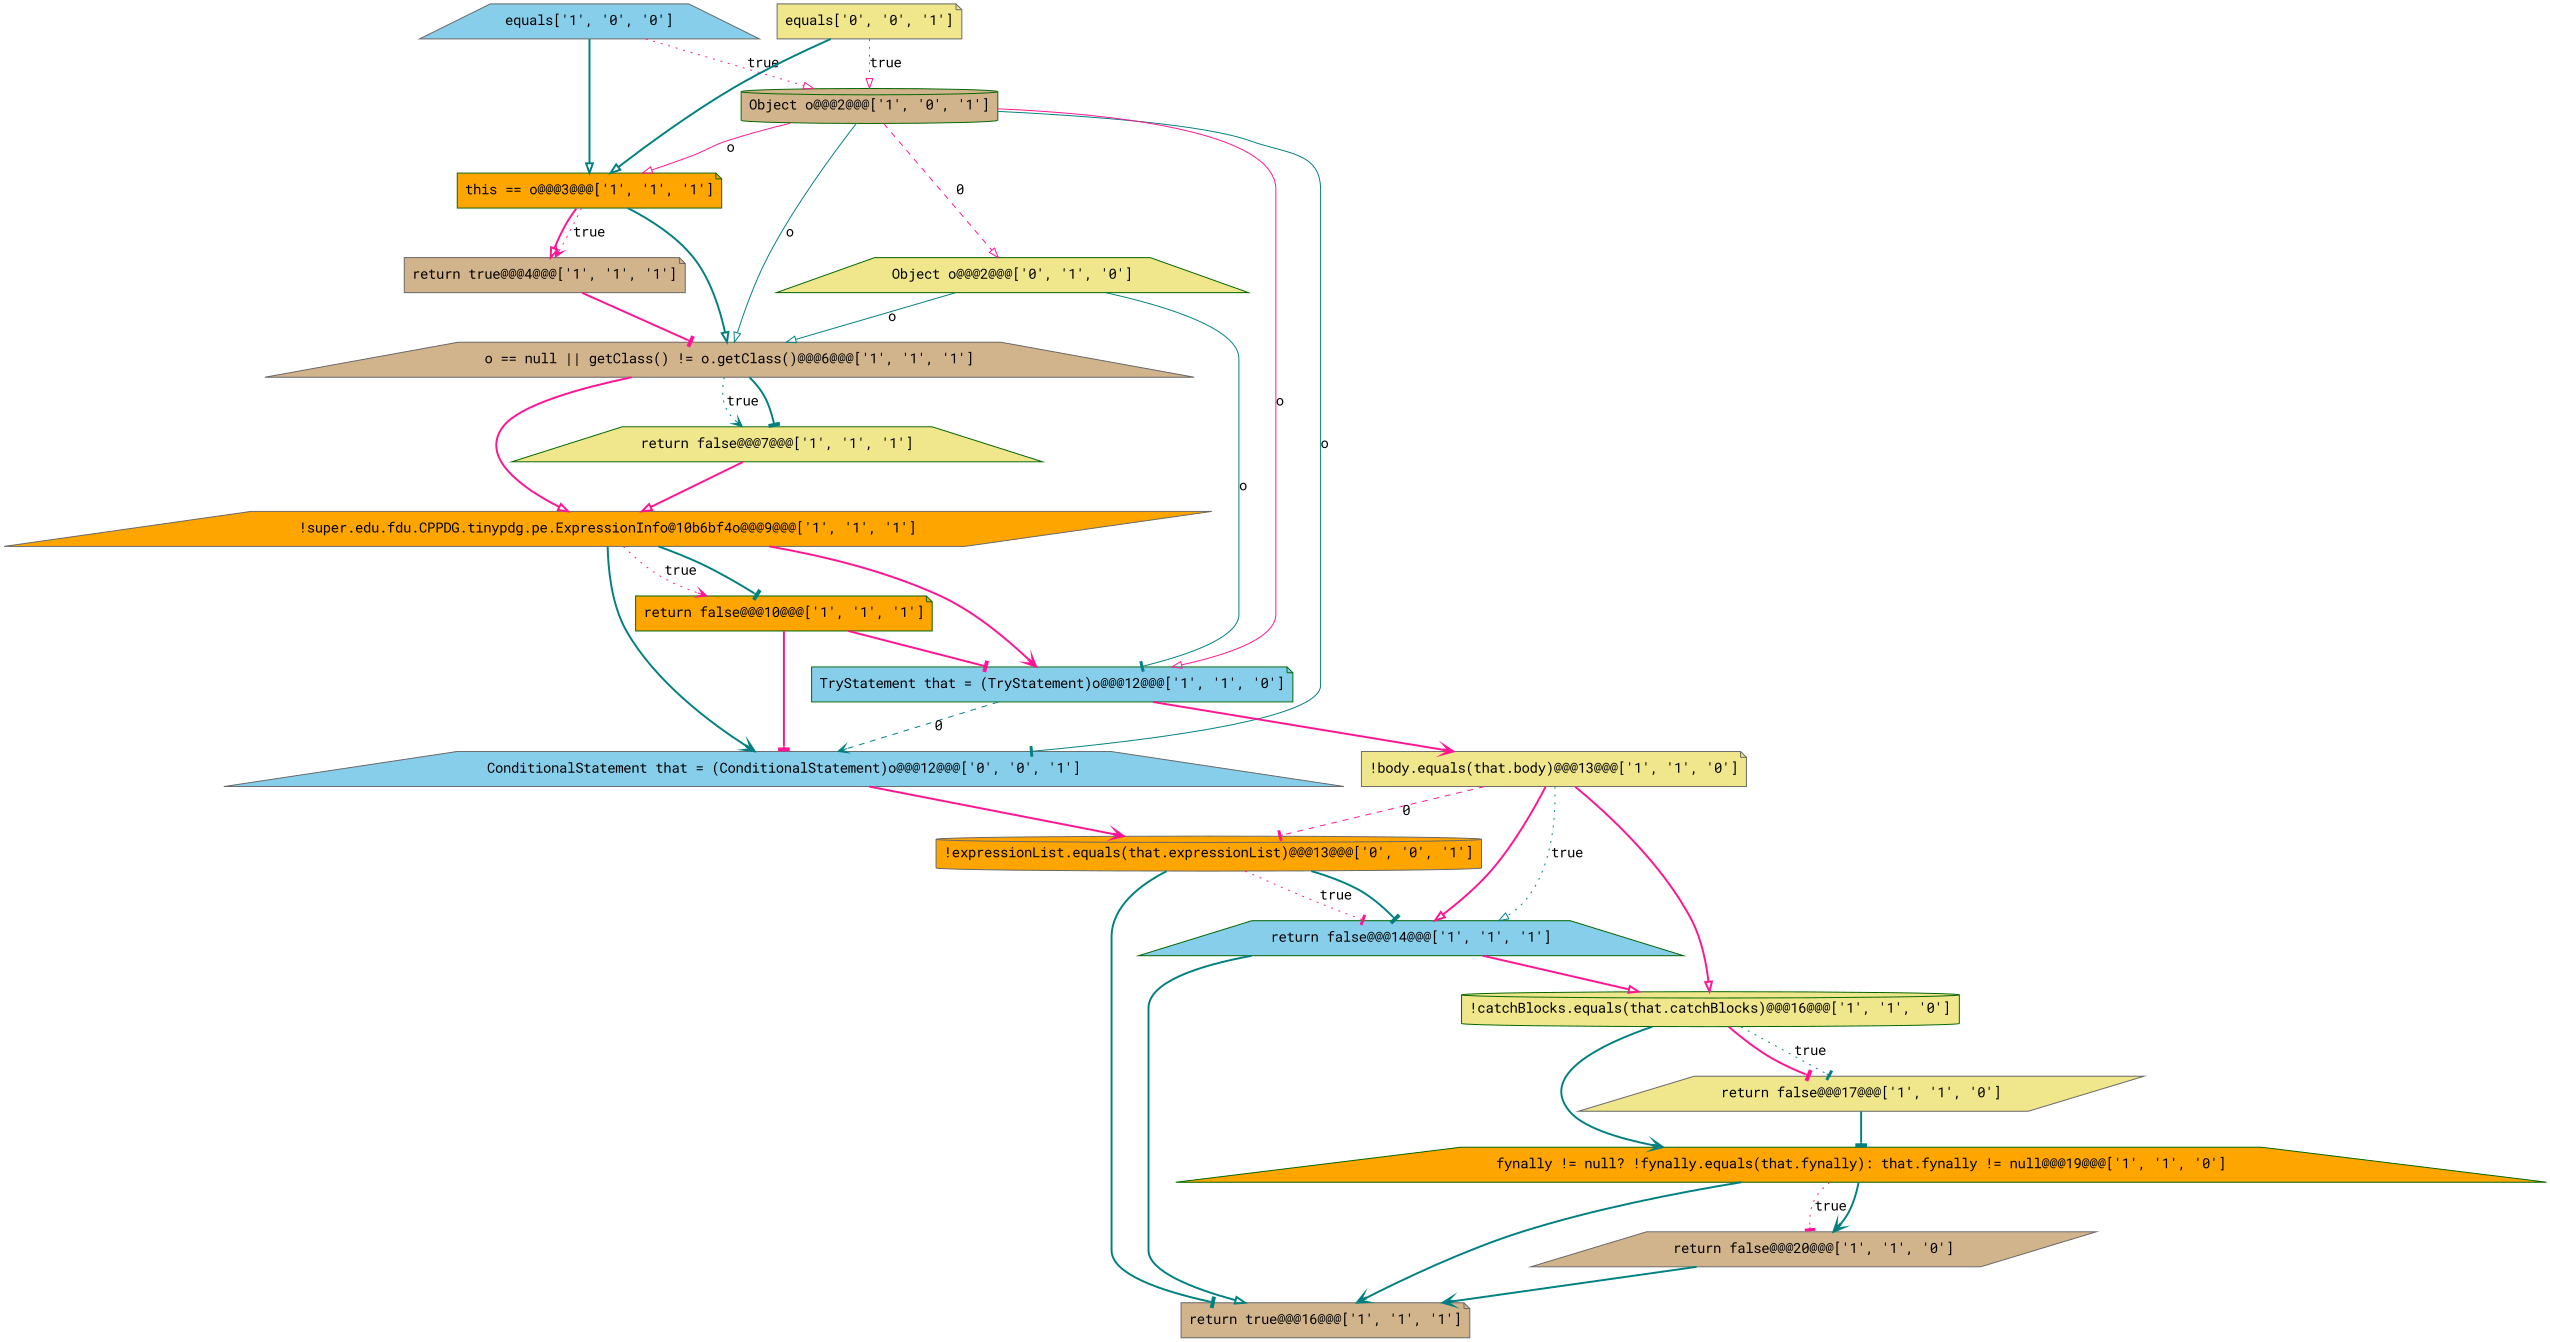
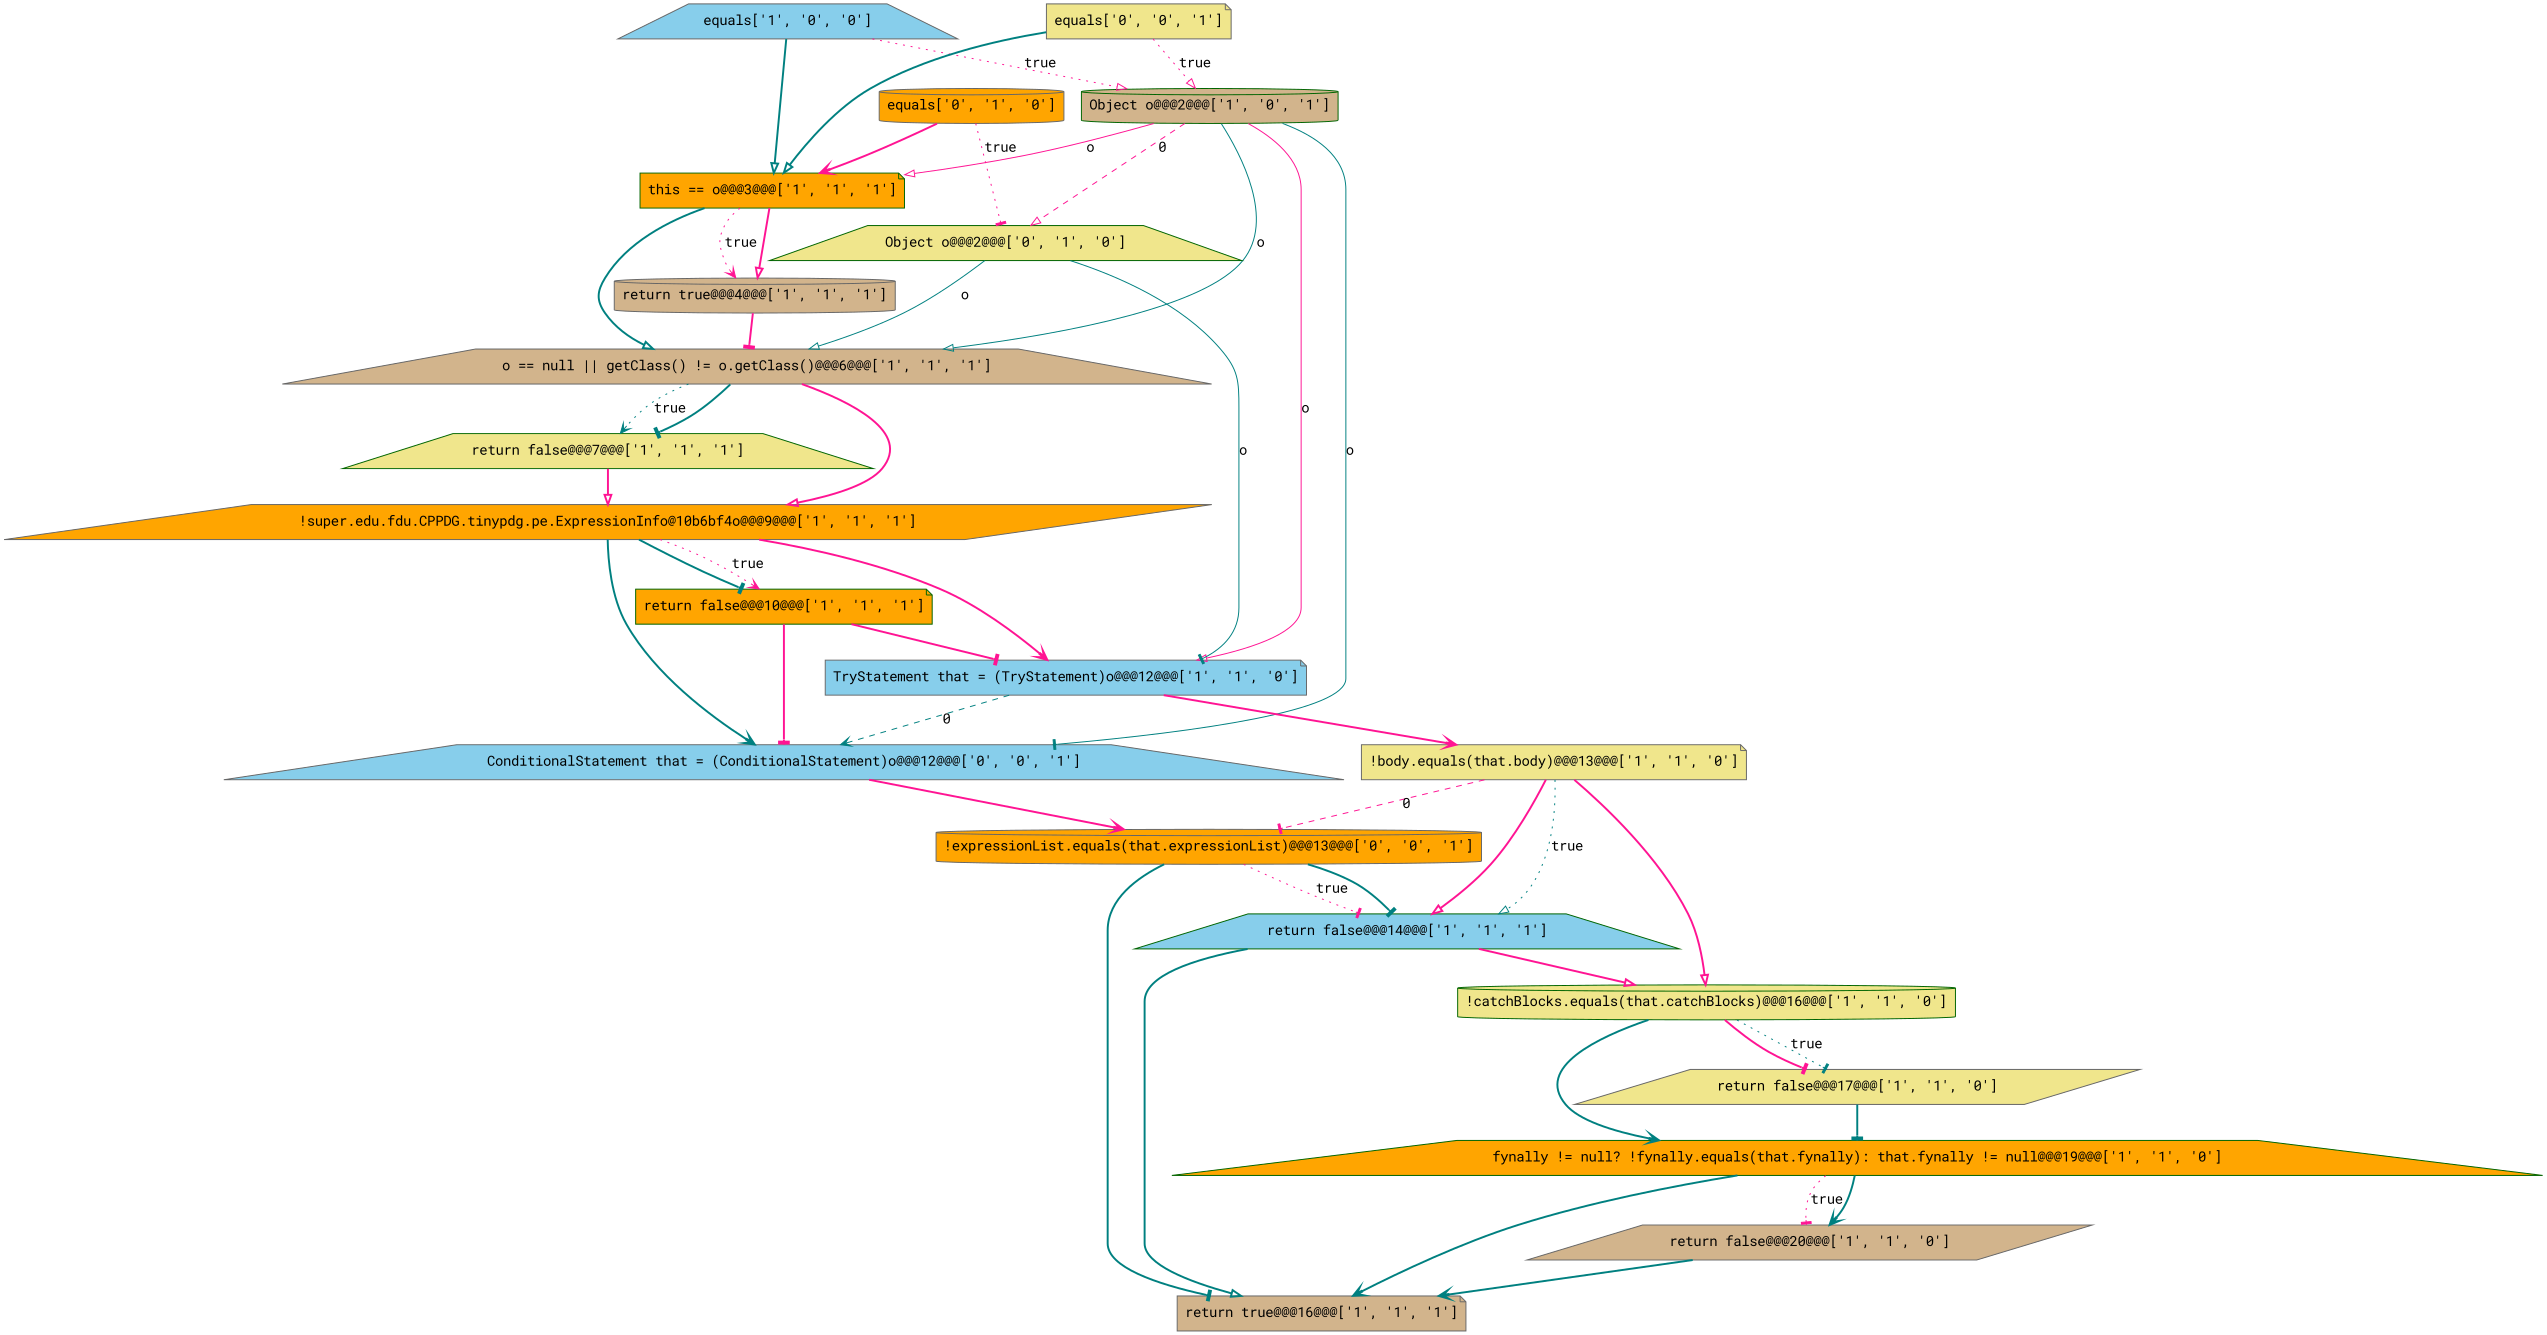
none -> (972, 106)
(545, 275) -> (755, 296)
(1052, 684) -> (1066, 678)
